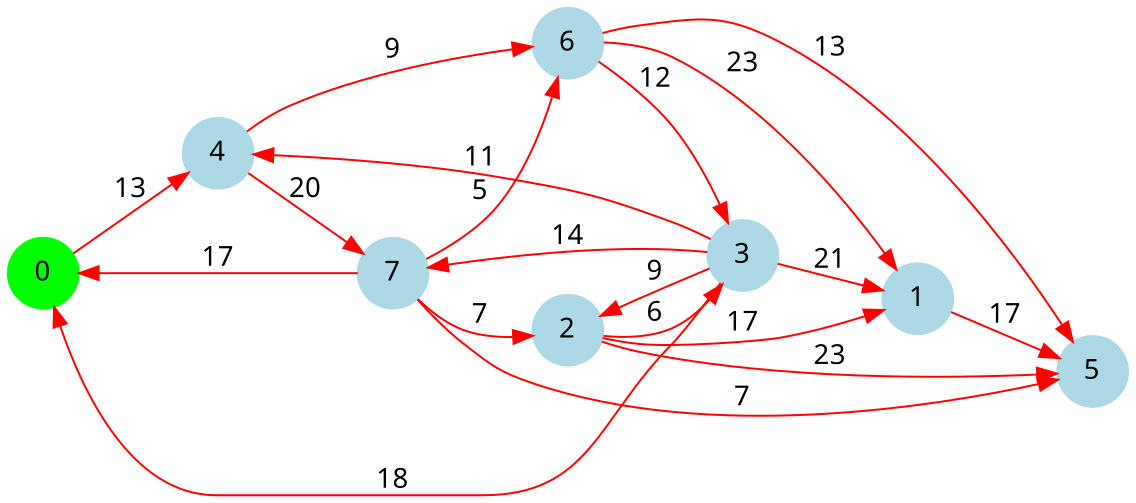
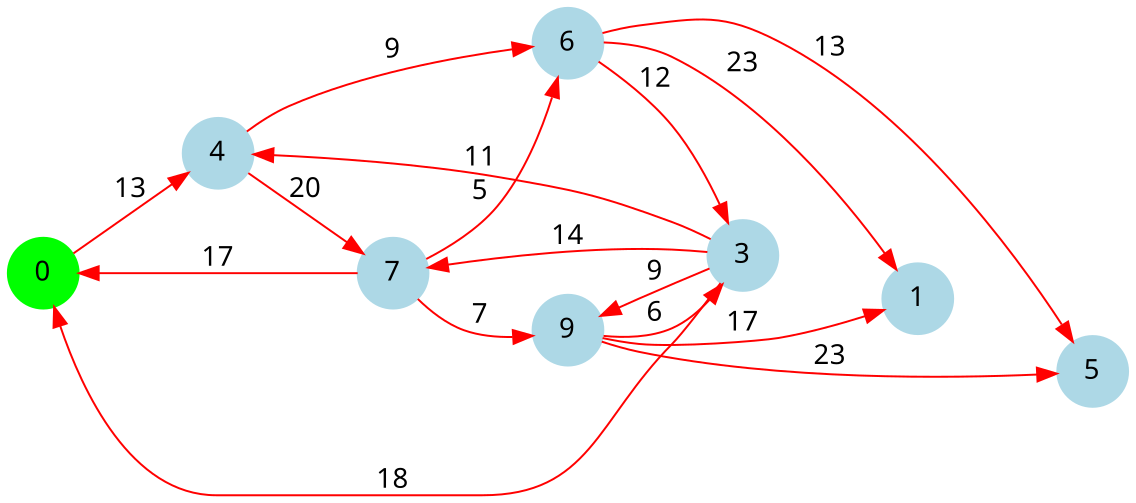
(821, 275) -> none
(568, 330) -> (568, 330)
(996, 331) -> none
(713, 414) -> none
